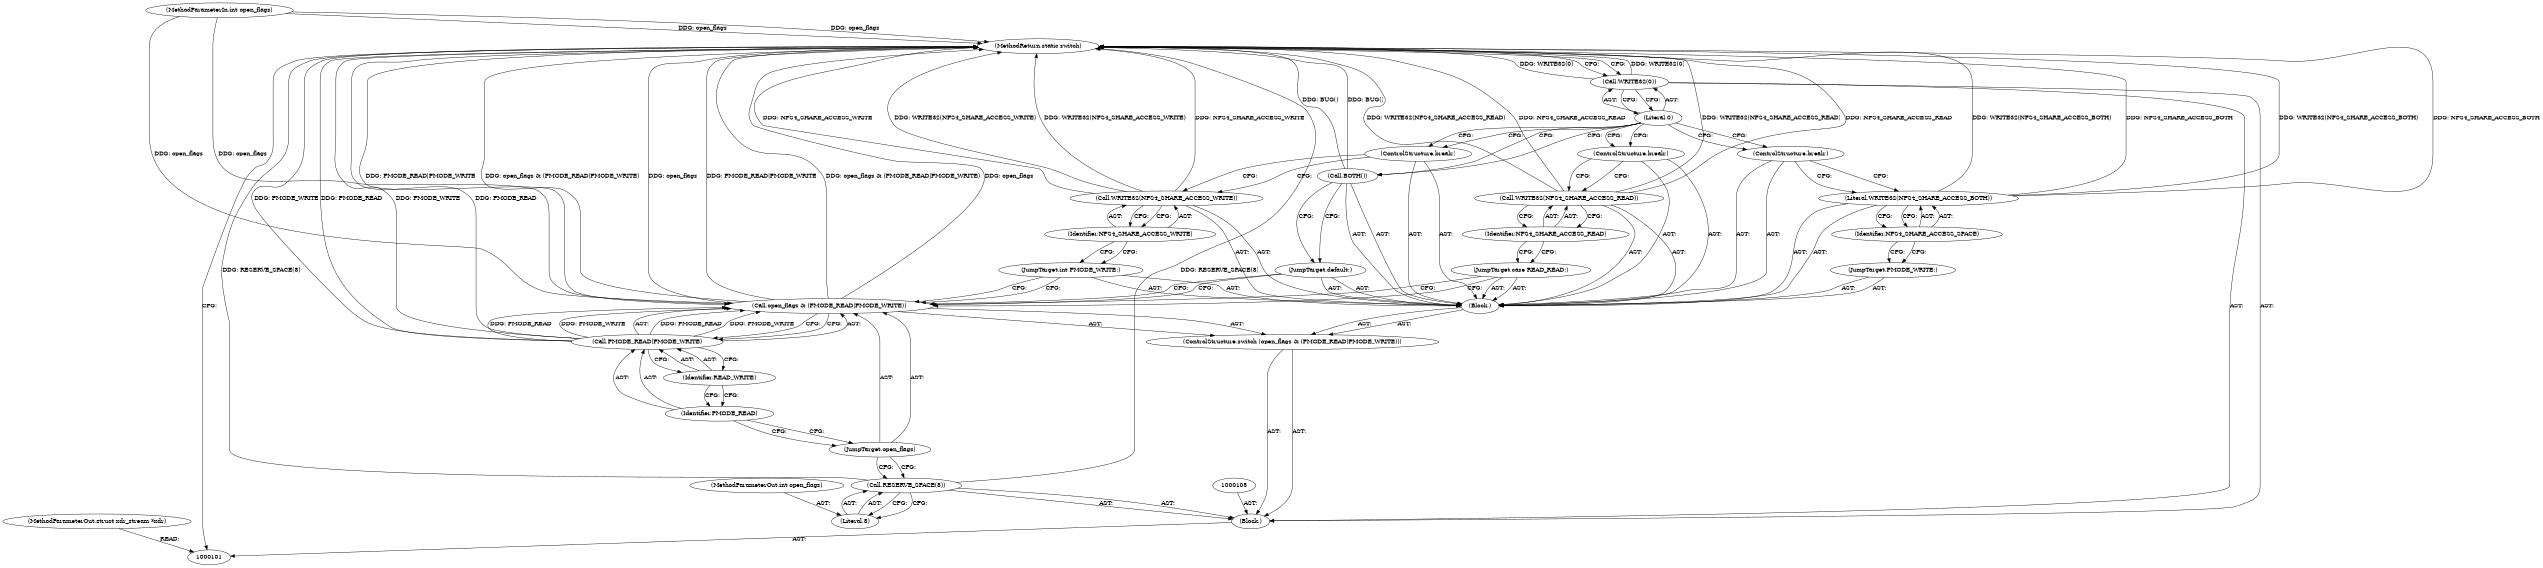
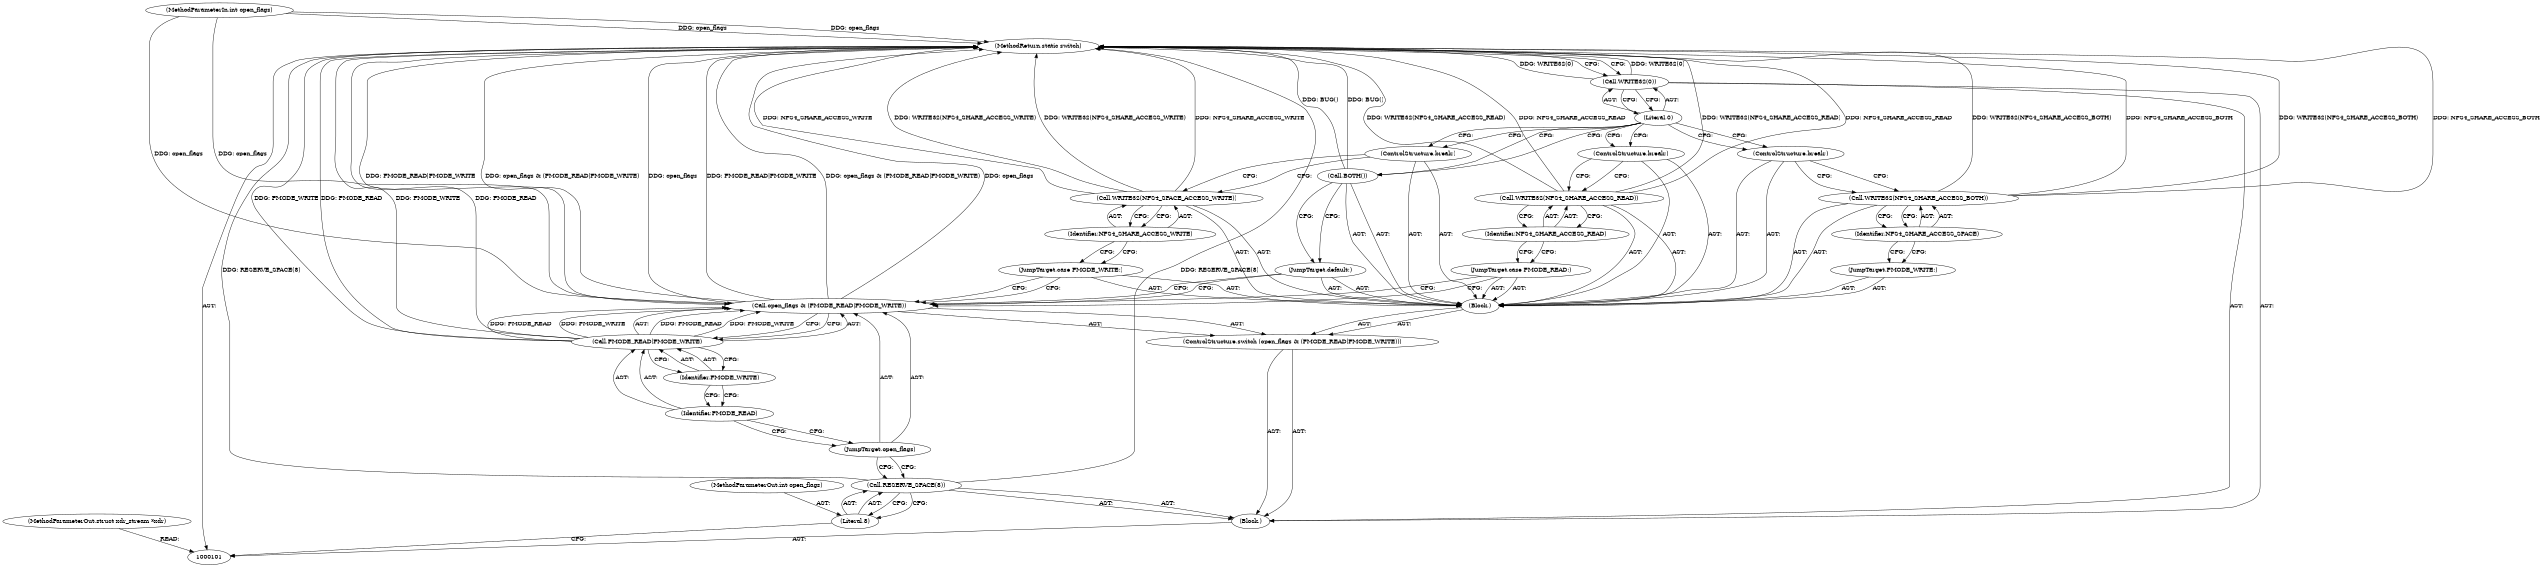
(1167, 198) -> (1167, 198)
(1919, 198) -> (1919, 198)
(1071, 270) -> (1071, 270)
(1521, 270) -> (1521, 270)
(210, 306) -> (210, 306)
(719, 378) -> (719, 378)
(1234, 486) -> none
none -> (533, 539)
